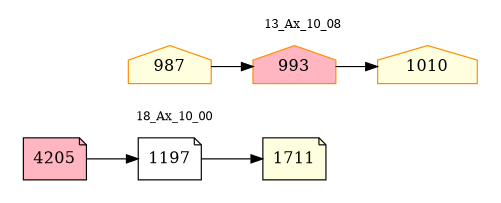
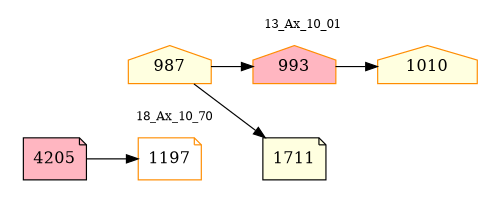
(303, 25) -> (303, 25)
(175, 117) -> (175, 117)
(170, 159) -> (170, 159)
(226, 159) -> (234, 114)
